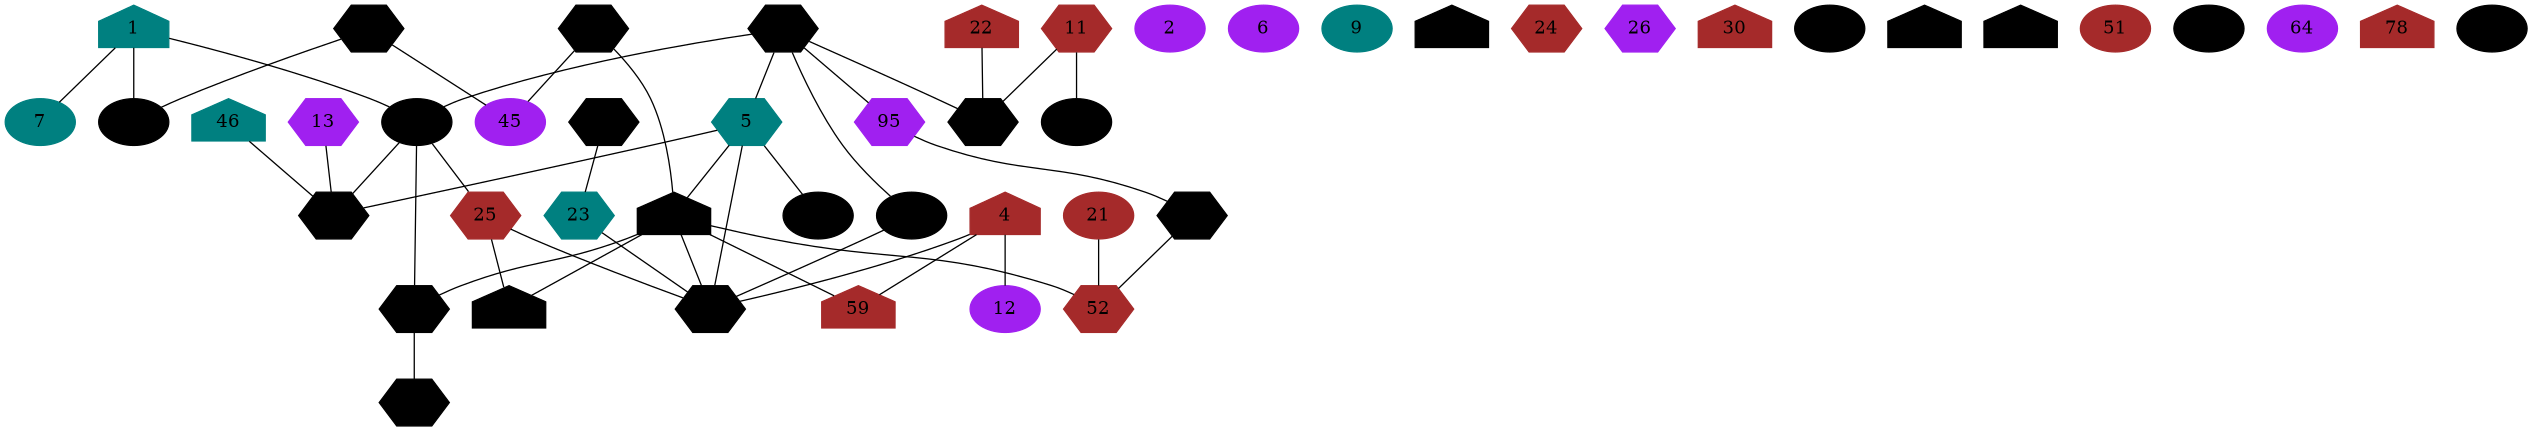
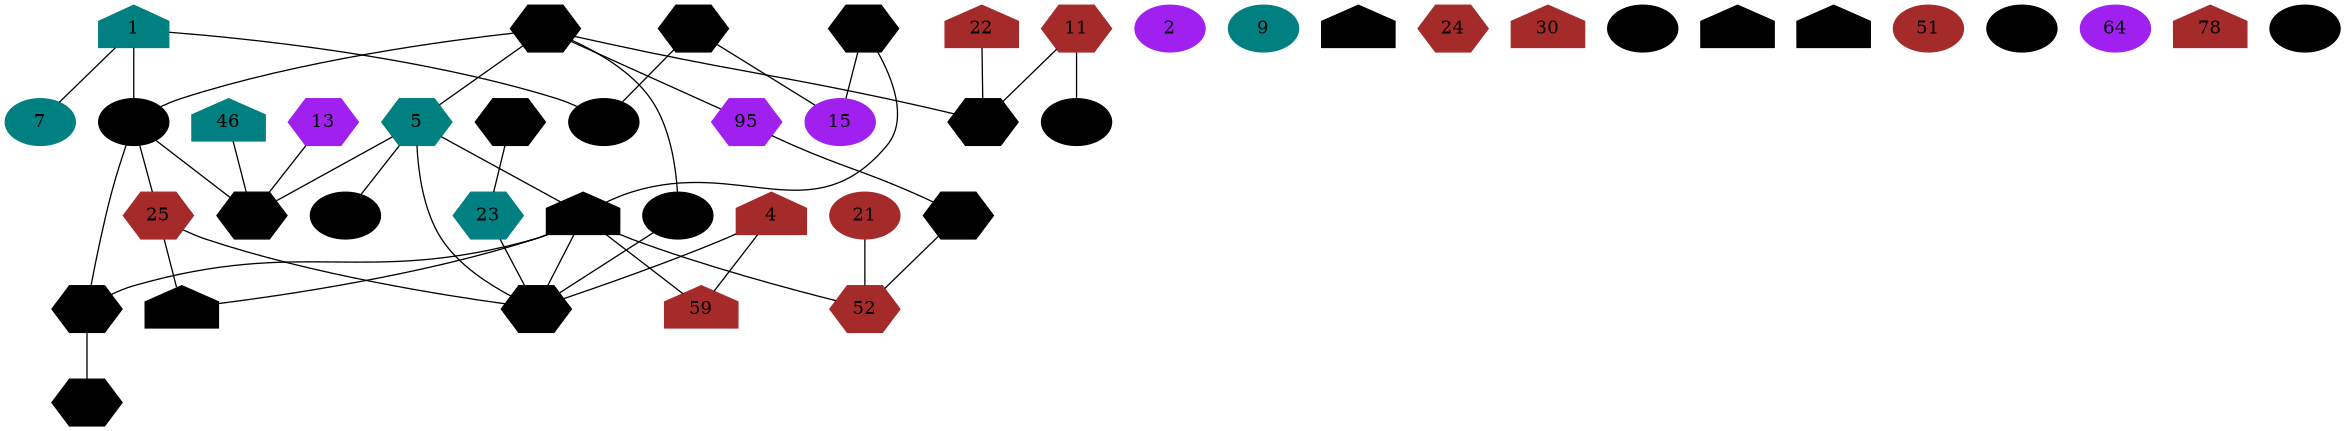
(1264, 29) -> none
(1640, 29) -> none
(510, 122) -> (840, 122)
(1005, 309) -> none
